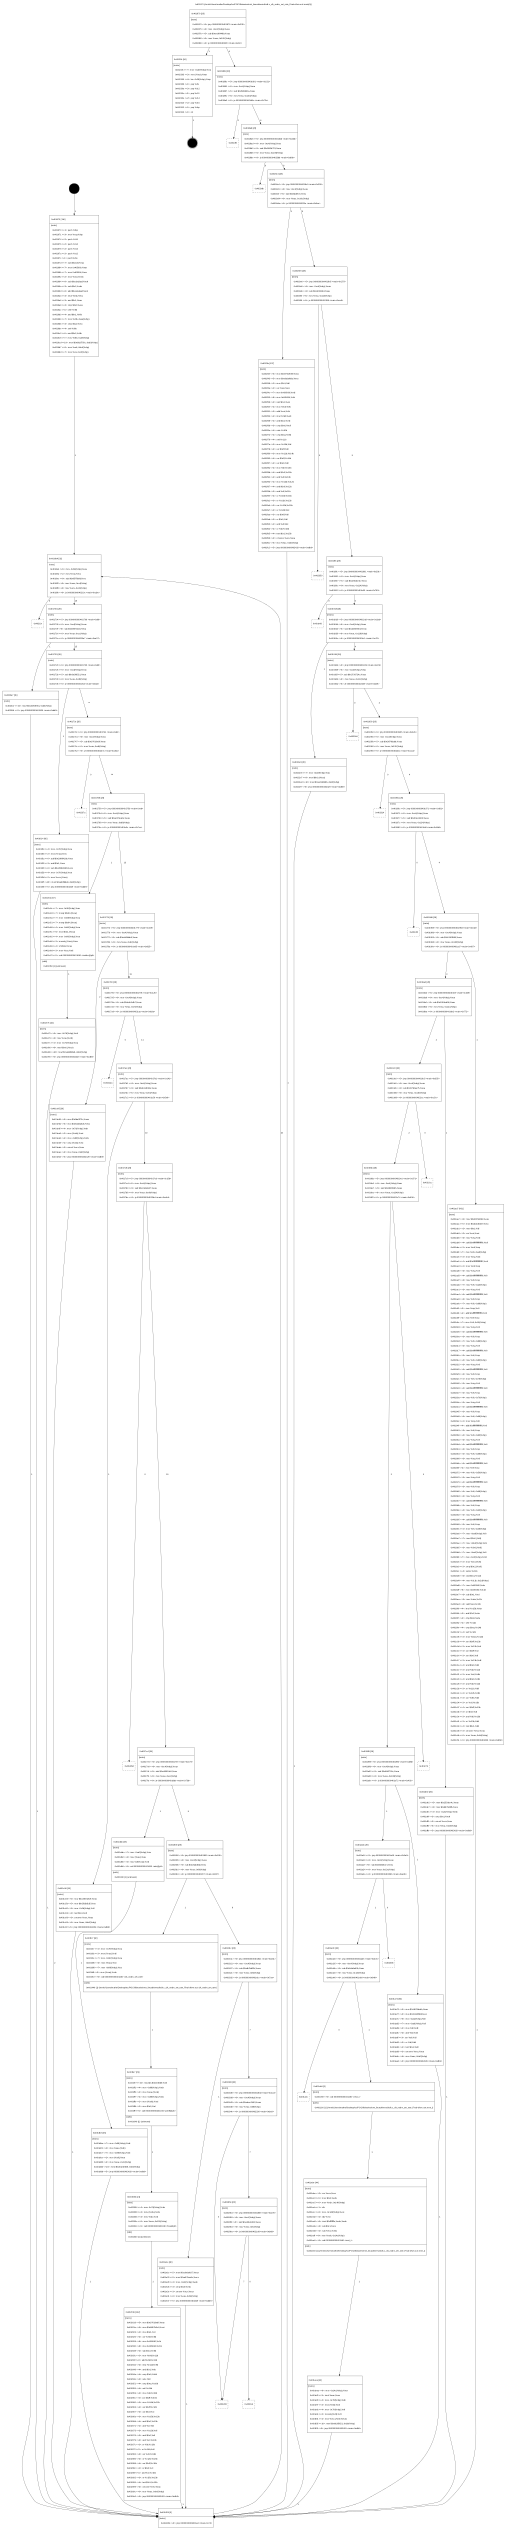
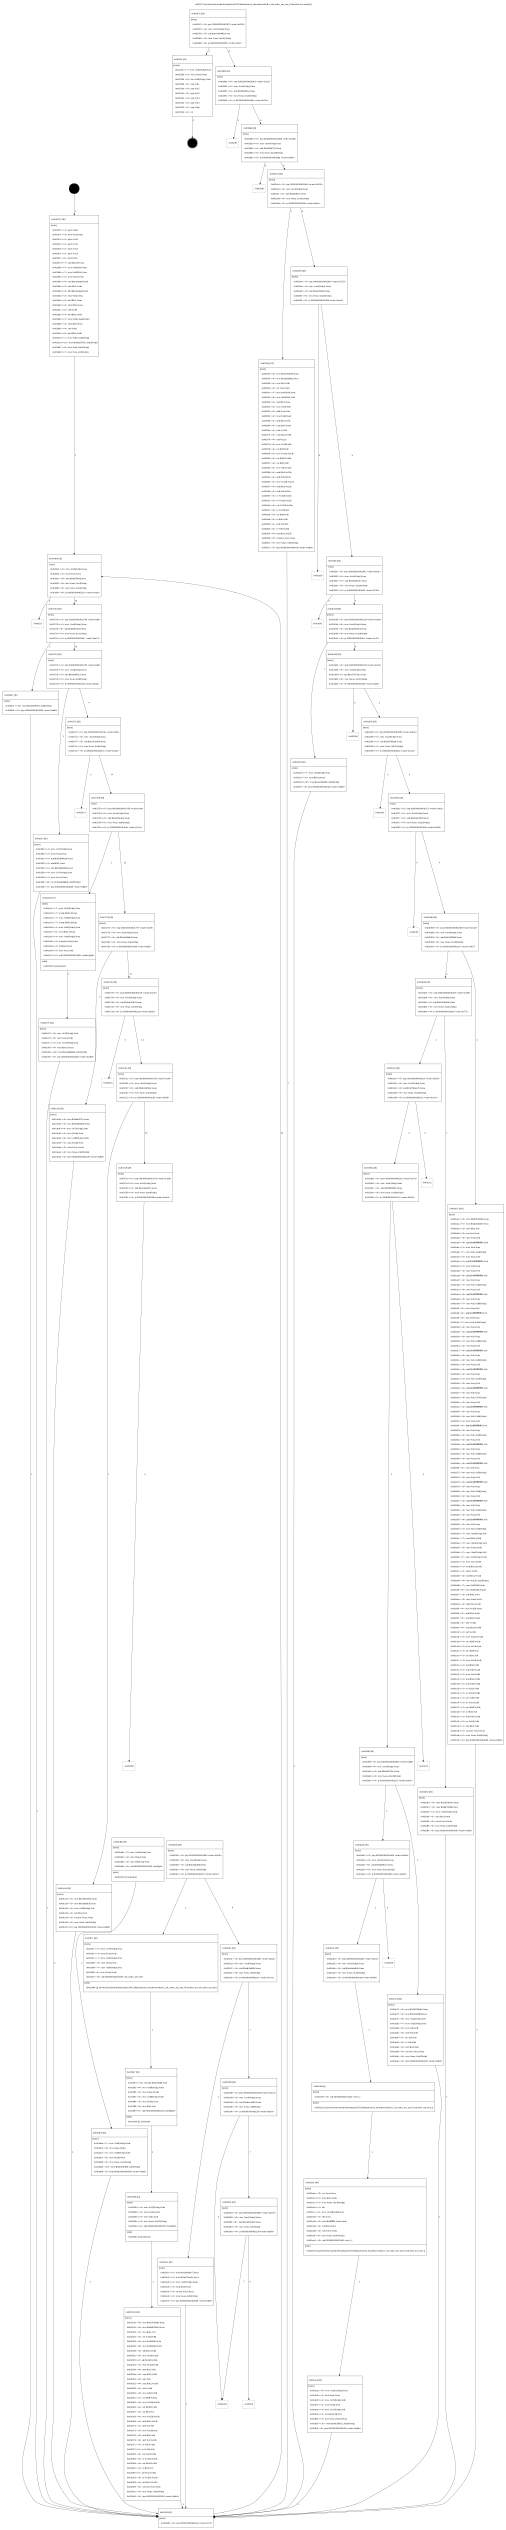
(166, 1766) -> none
(303, 2097) -> none
